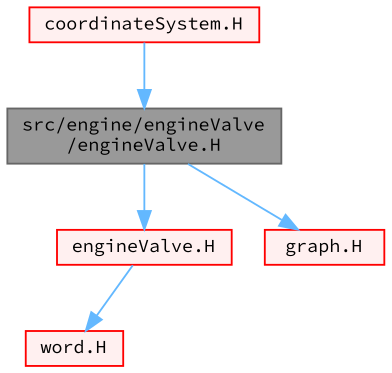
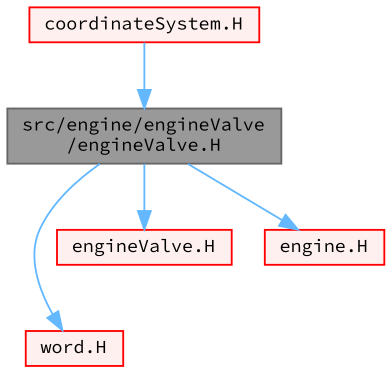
(325, 247) -> (325, 247)
(115, 290) -> (40, 229)
